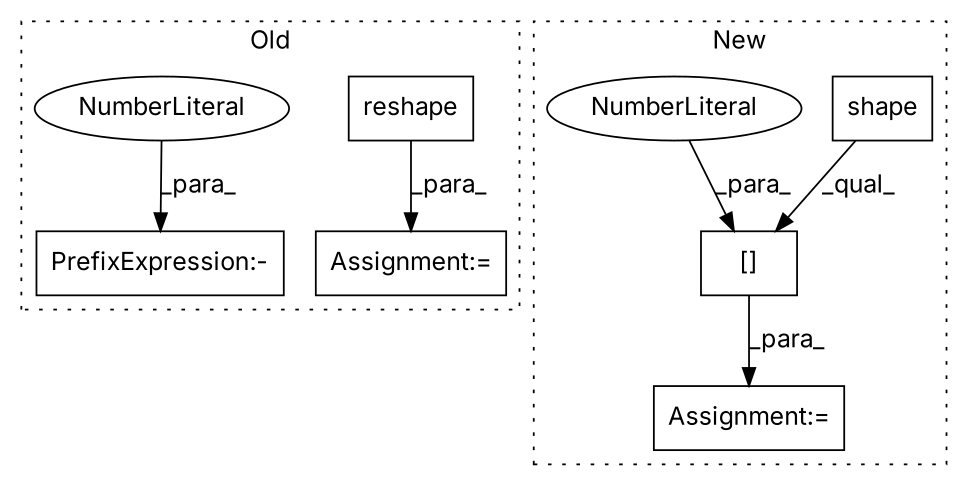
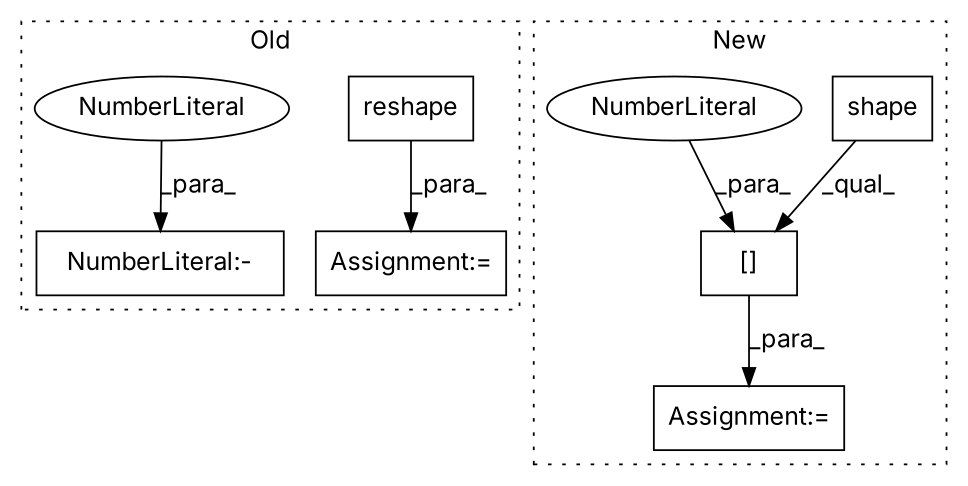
(160, 263) -> (160, 263)
